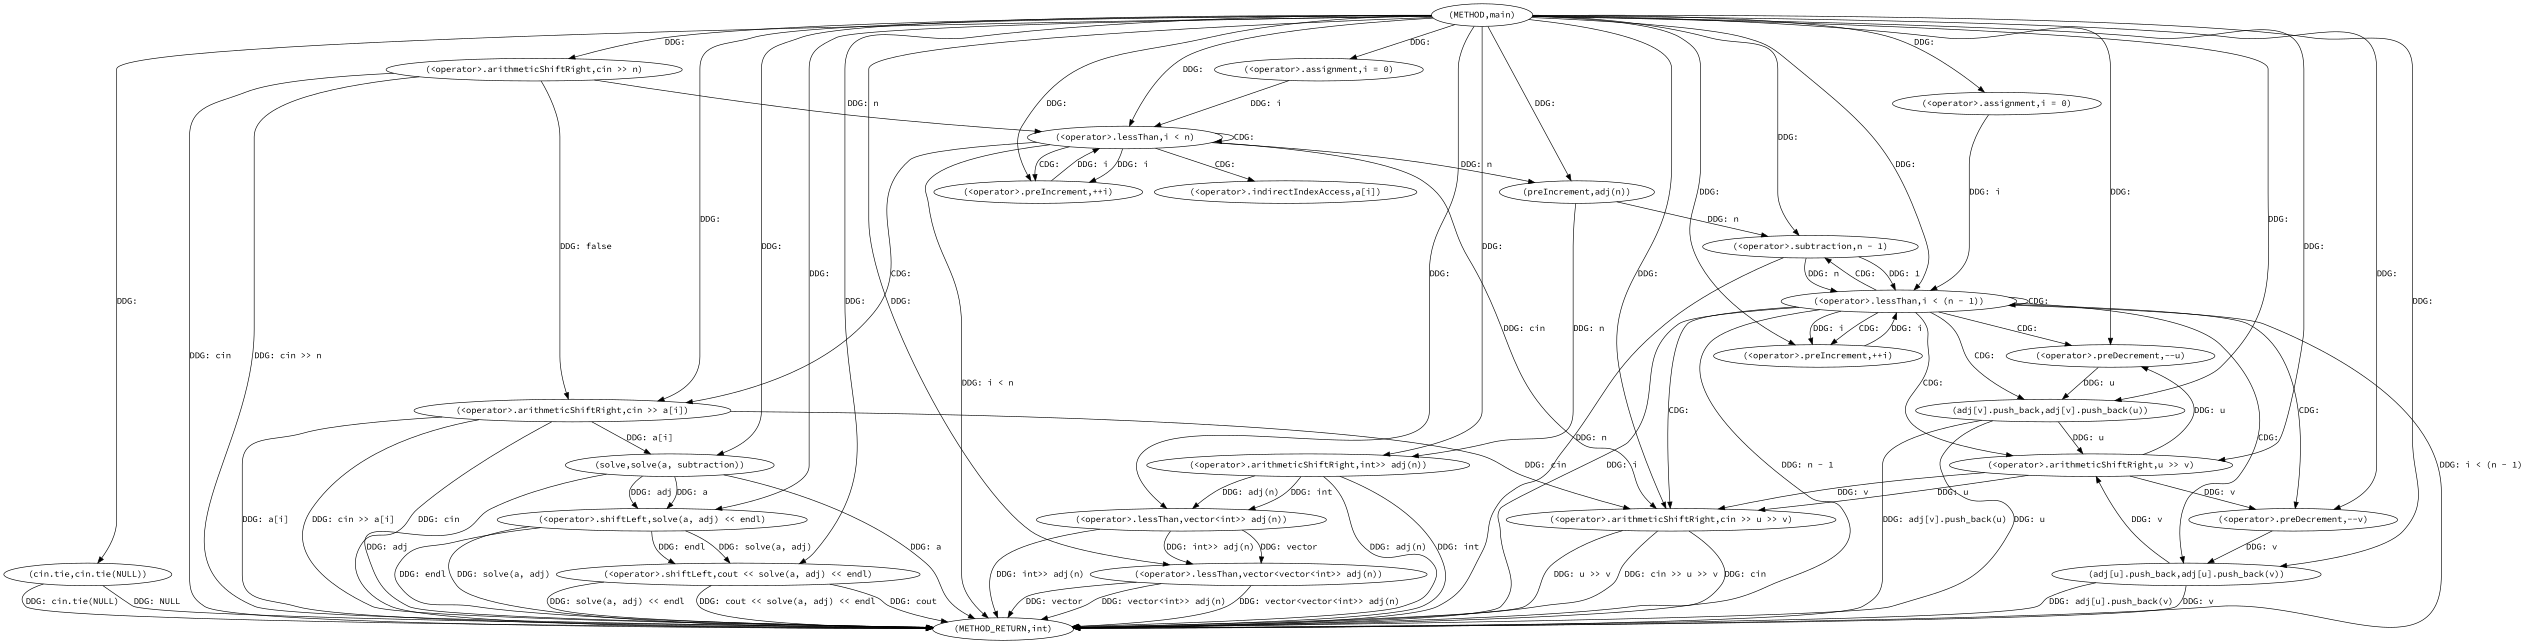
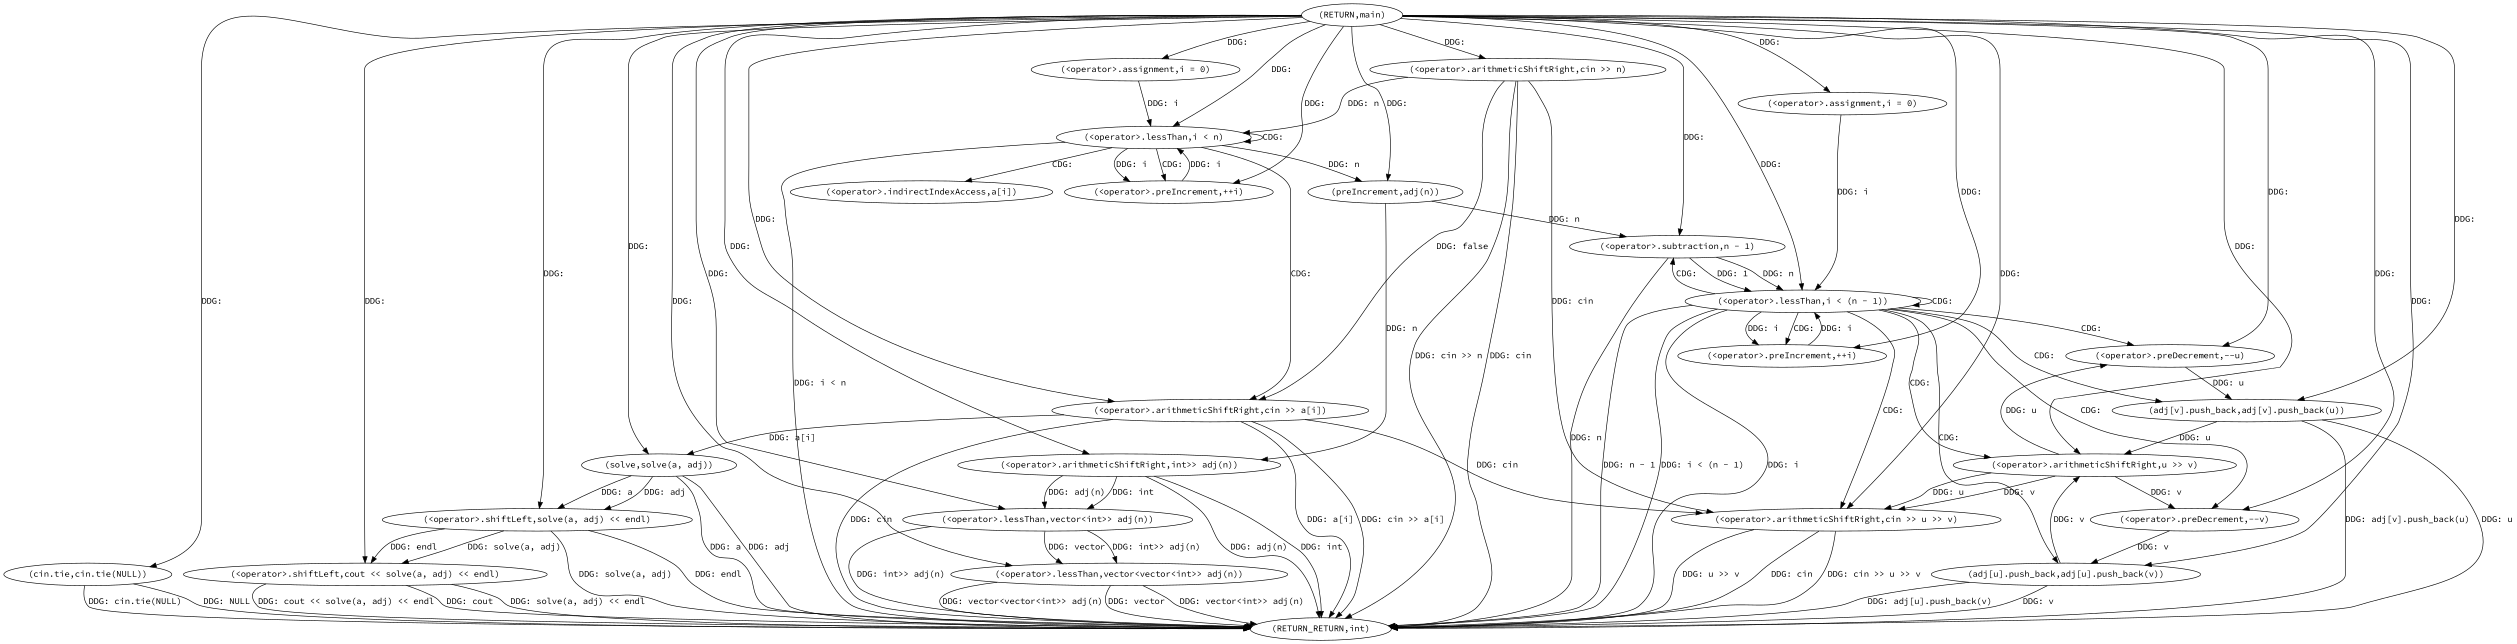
(1482, 15) -> (1352, 15)
(1472, 265) -> (1553, 340)
(670, 465) -> (659, 465)
(1003, 629) -> (1321, 629)
